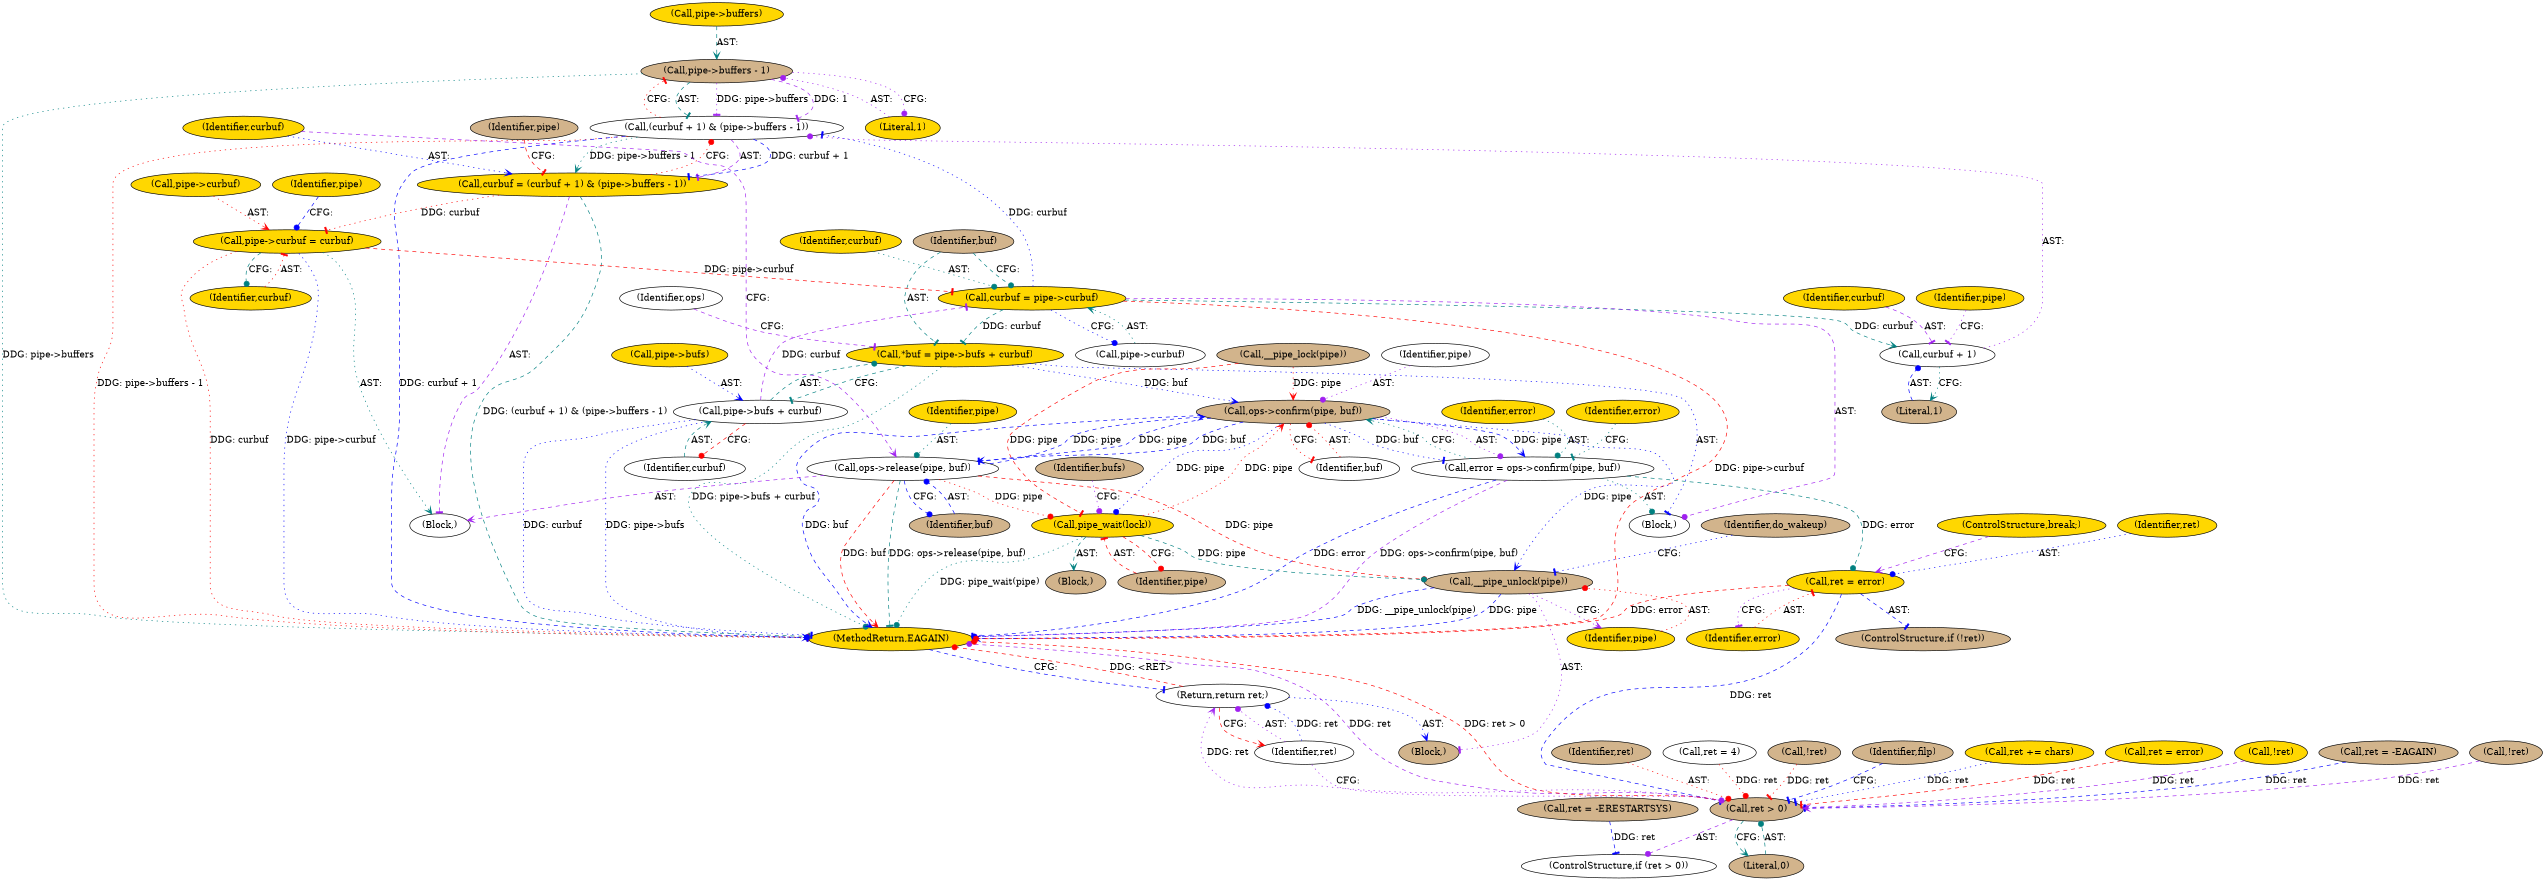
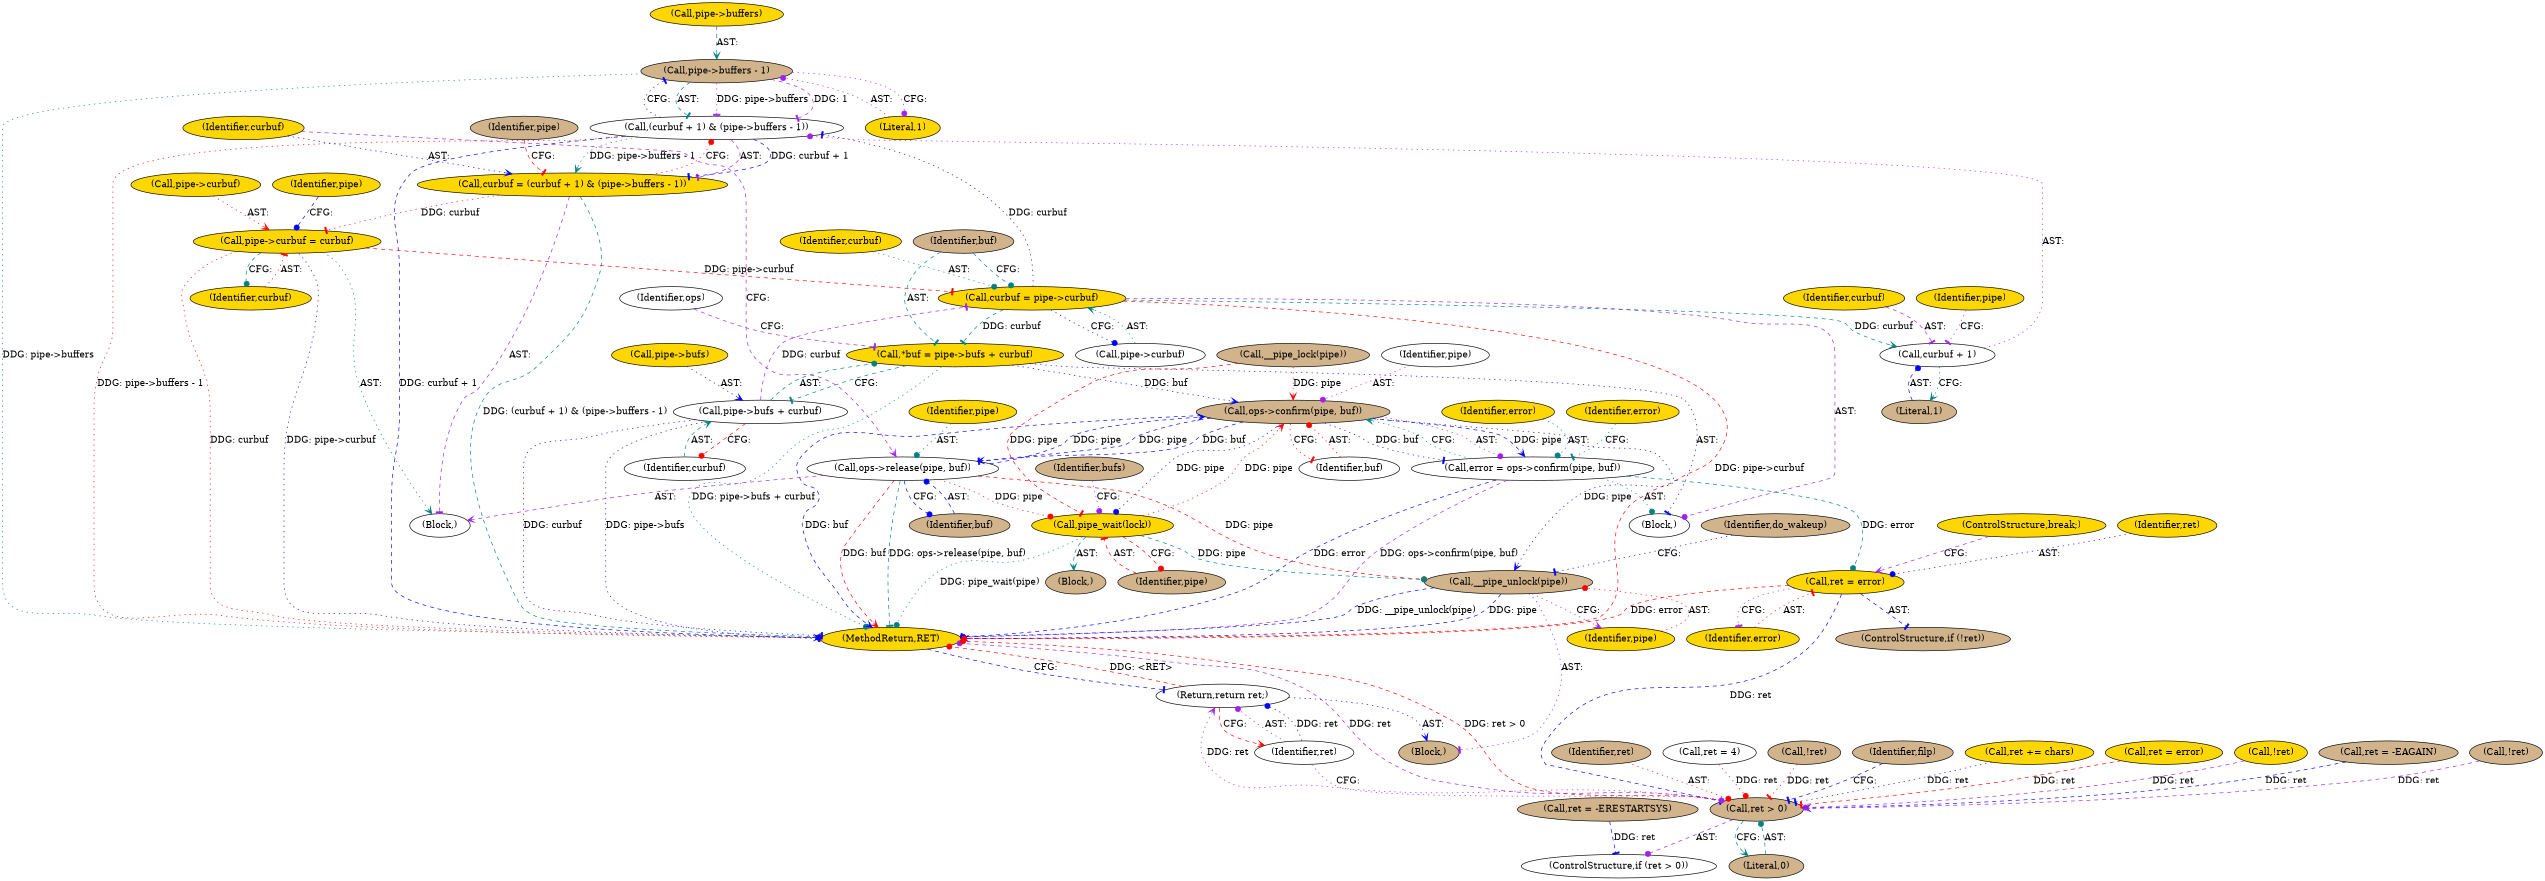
(644, 100) -> (644, 100)
(891, 639) -> (891, 639)
(2077, 796) -> (2079, 796)
